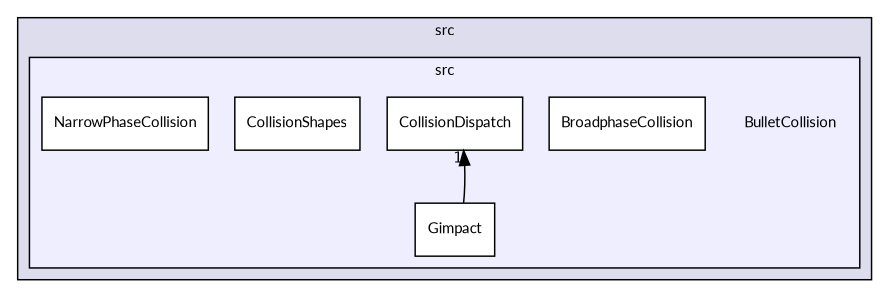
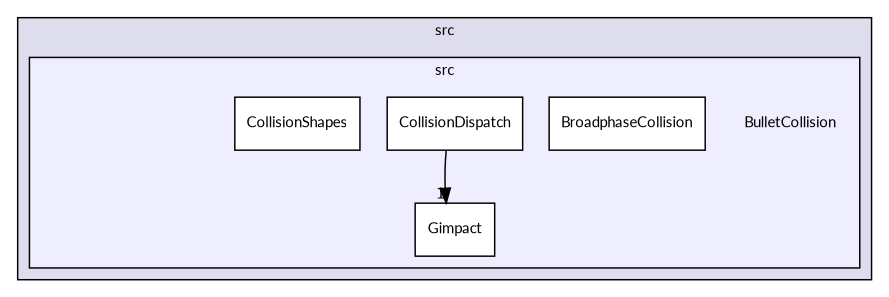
(125, 124) -> none
(465, 184) -> (445, 169)
